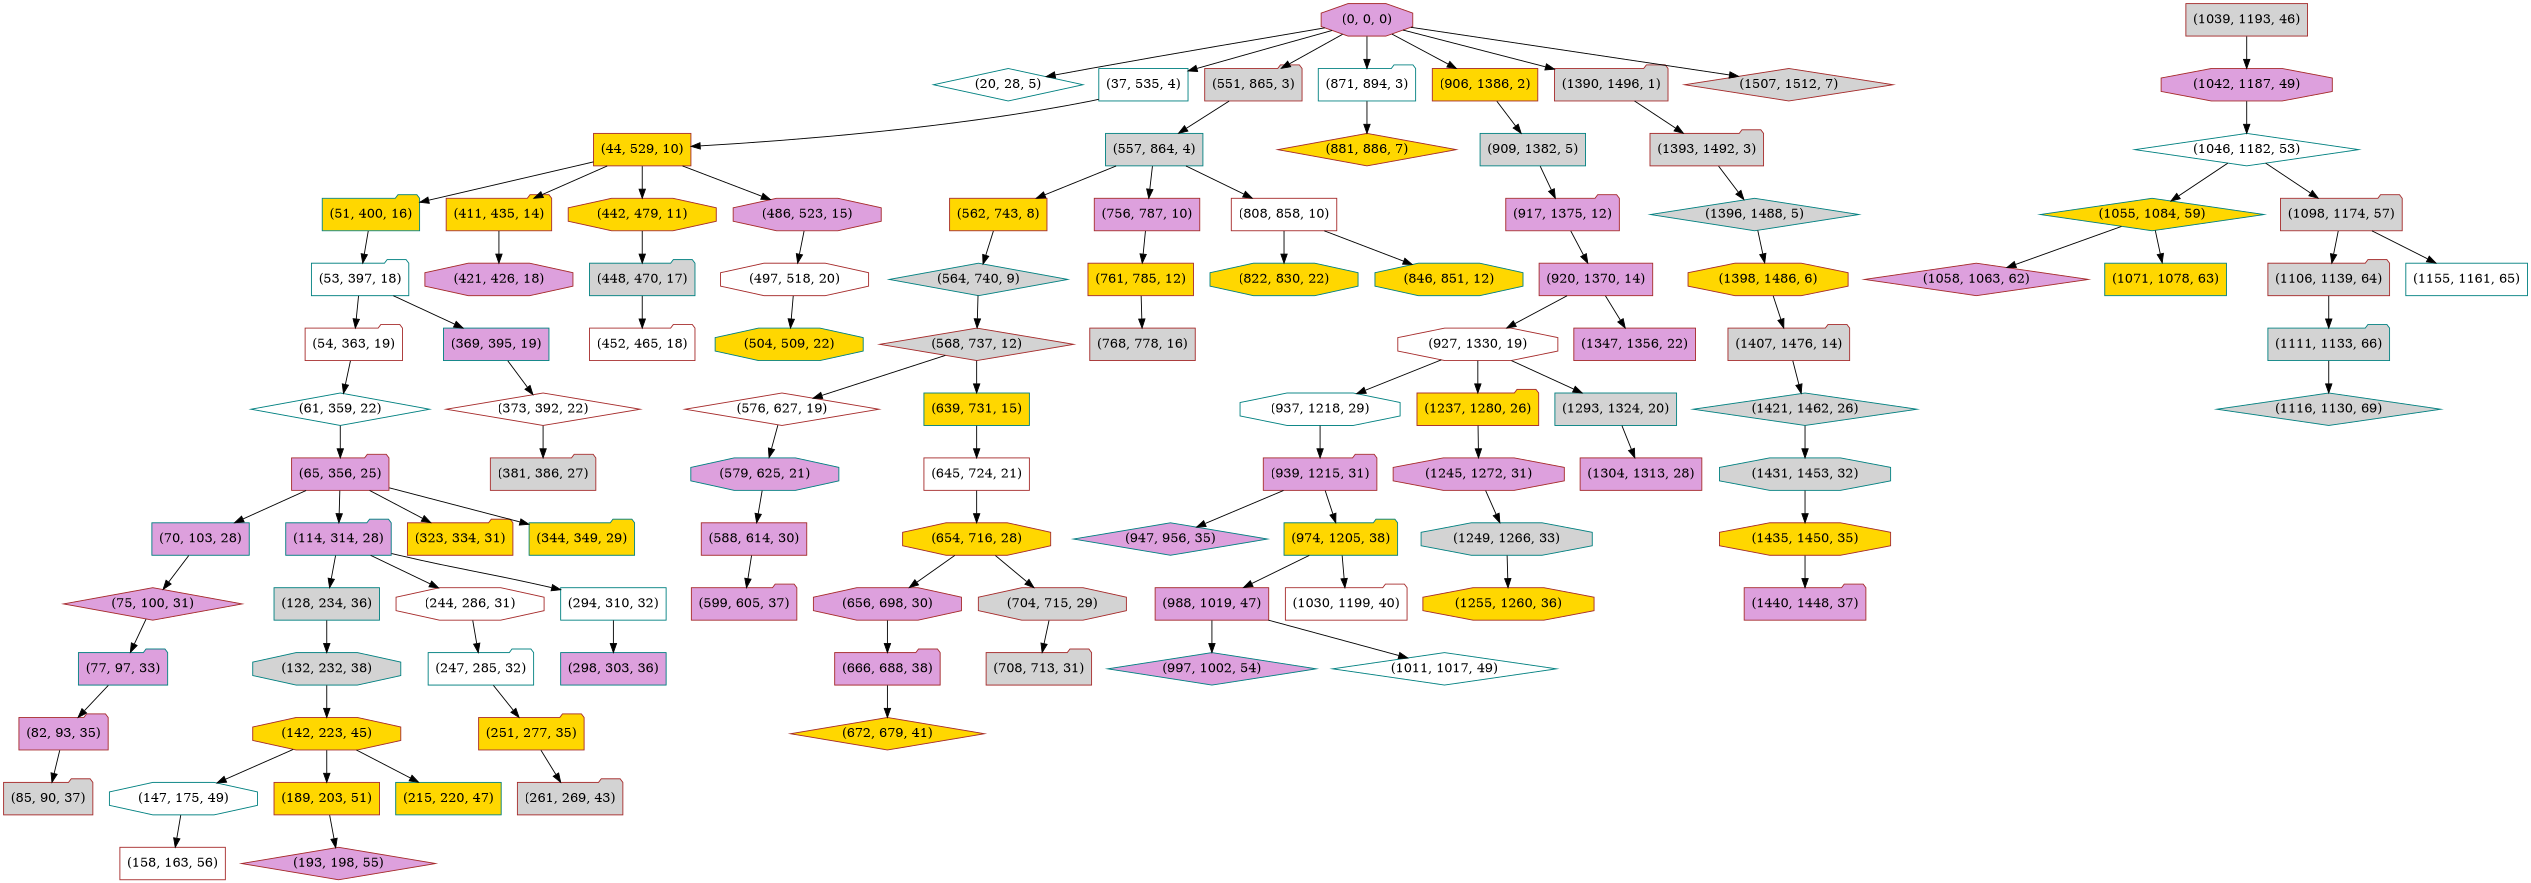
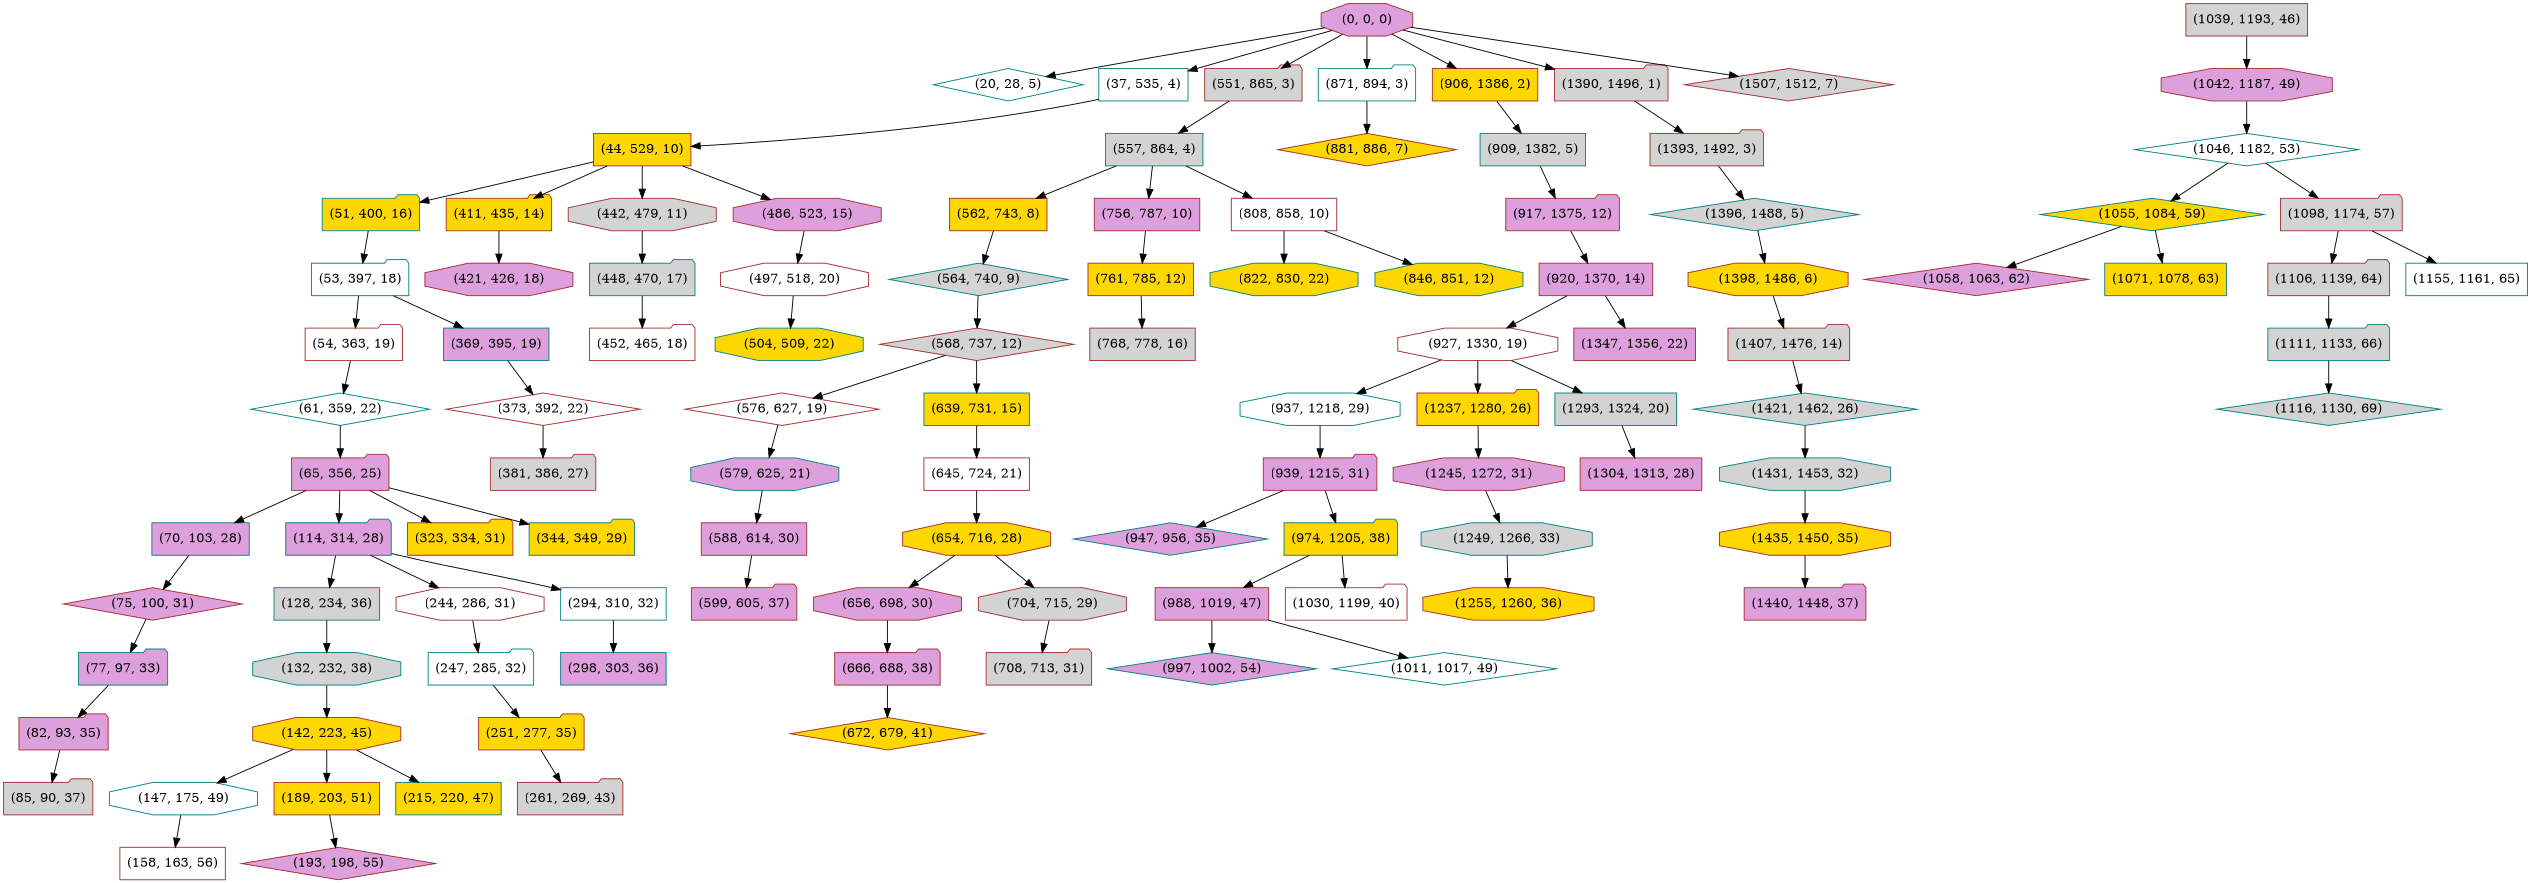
(642, 215) -> (642, 215)
